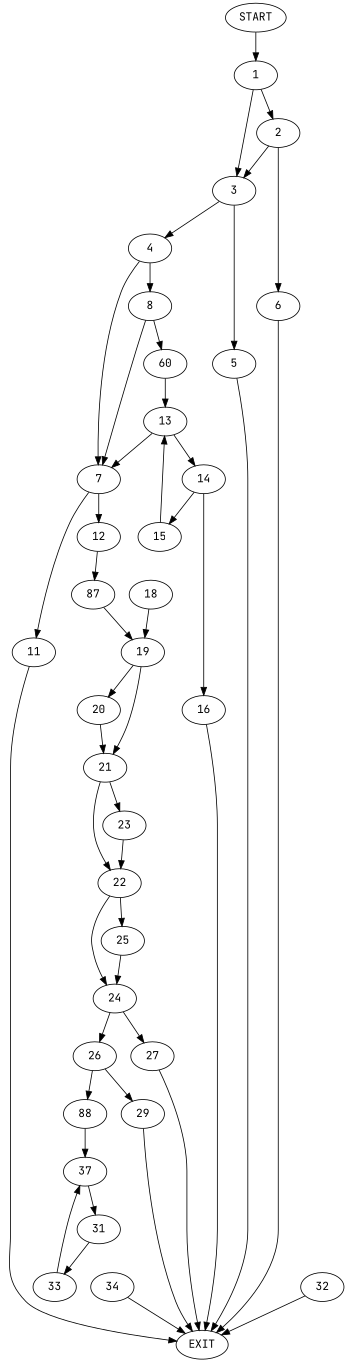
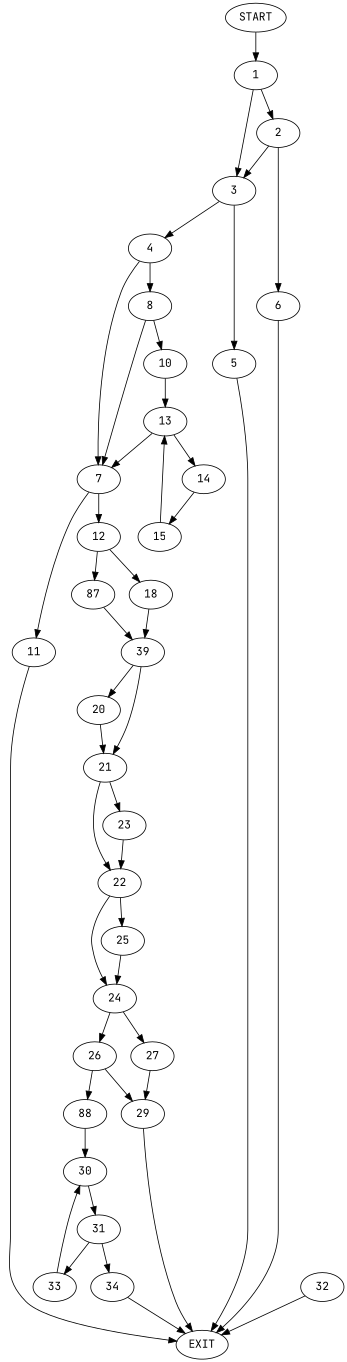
(165, 364) -> (165, 364)
none -> (122, 563)
(143, 652) -> (143, 652)
(204, 710) -> none
(85, 1172) -> (85, 1172)
(187, 1194) -> (148, 1081)
none -> (105, 1254)
